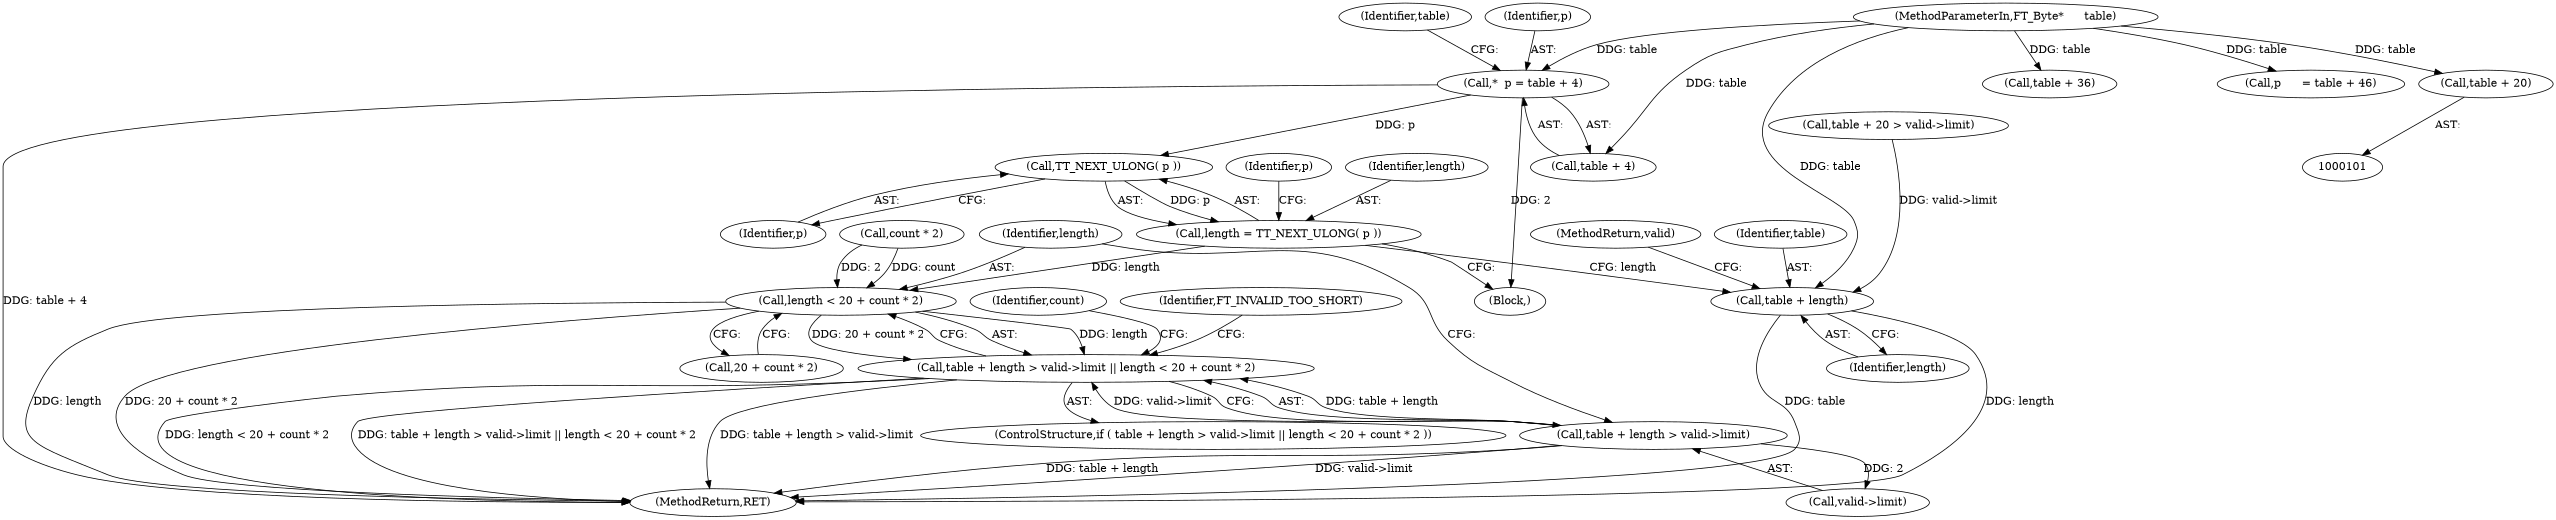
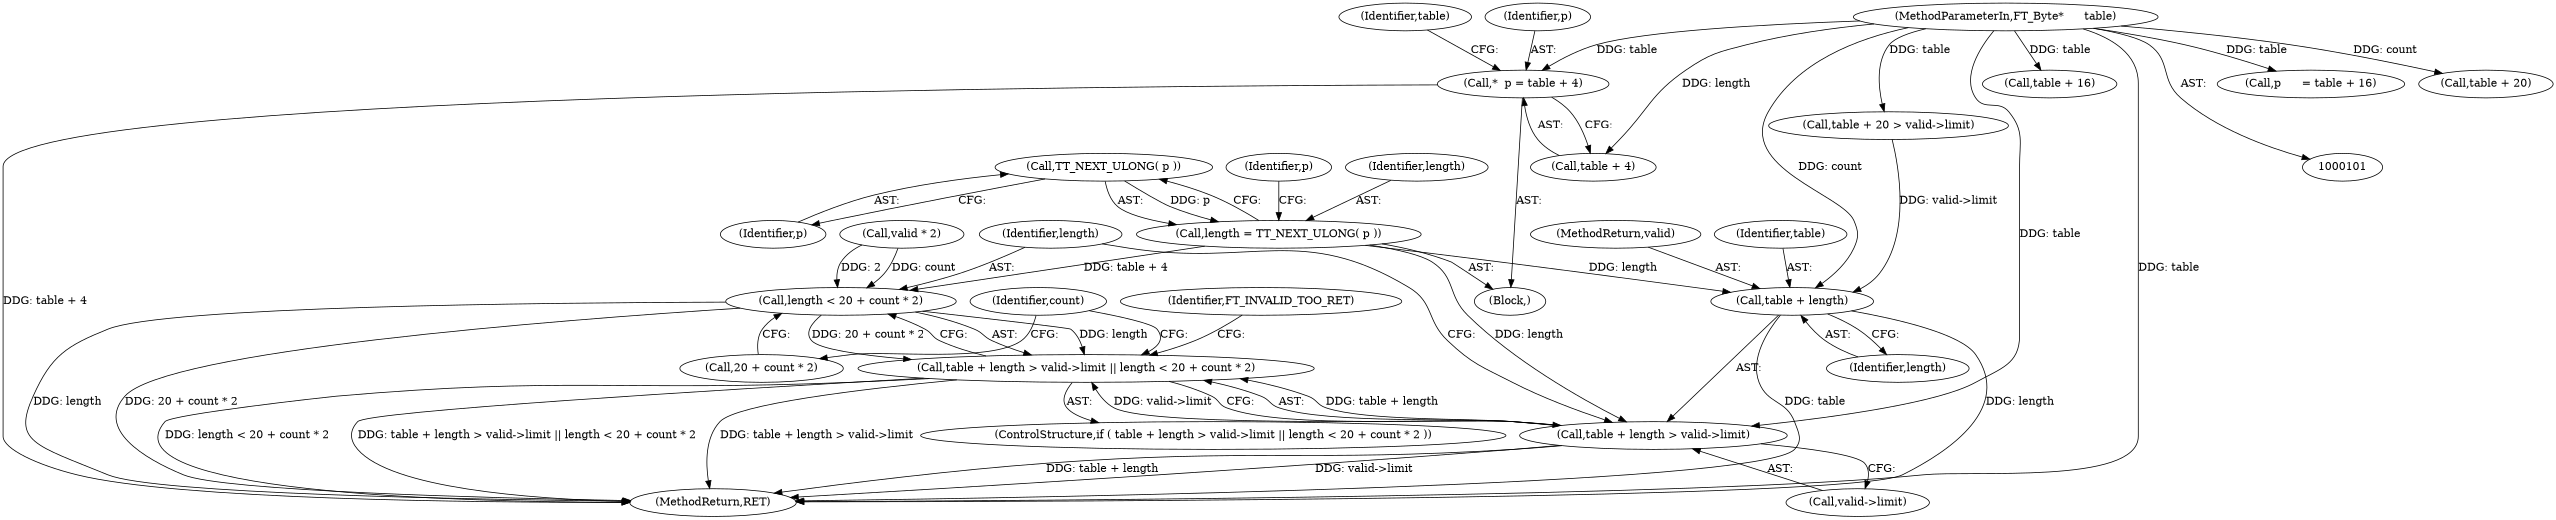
(2385, 50) -> (2385, 50)
none -> (1884, 54)
(1716, 84) -> (1716, 84)
(2050, 84) -> (2050, 84)
(2311, 84) -> (2311, 84)
(1319, 124) -> none
(2417, 124) -> (2187, 103)
(1601, 126) -> (1601, 126)
(1830, 167) -> (1830, 167)
(1249, 201) -> (1249, 201)
(1531, 201) -> (1531, 201)
(902, 234) -> (902, 234)
(1126, 268) -> (1126, 268)
(1483, 268) -> (1483, 268)
(1623, 268) -> (1623, 268)
(1730, 268) -> (1730, 268)
(1261, 301) -> (1261, 301)
none -> (2020, 311)
(722, 323) -> (940, 354)
none -> (1488, 333)
none -> (1726, 366)
(1884, 469) -> (1884, 469)
none -> (1919, 475)
